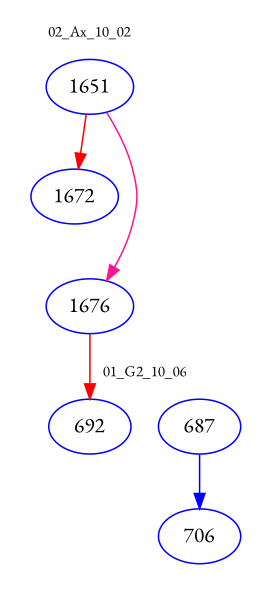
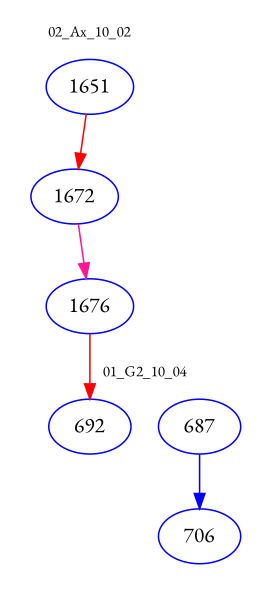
(136, 189) -> (81, 243)
(145, 373) -> (145, 373)
